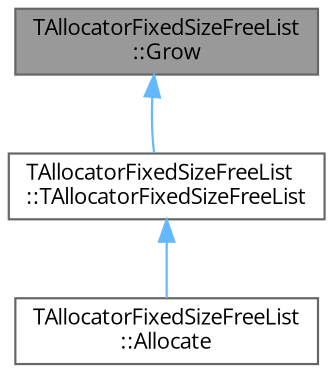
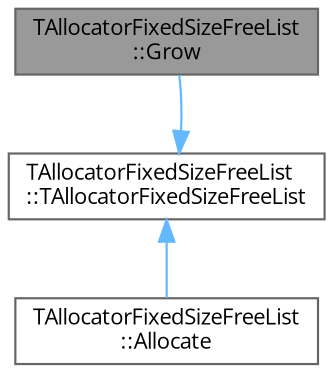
(152, 125) -> (181, 103)
